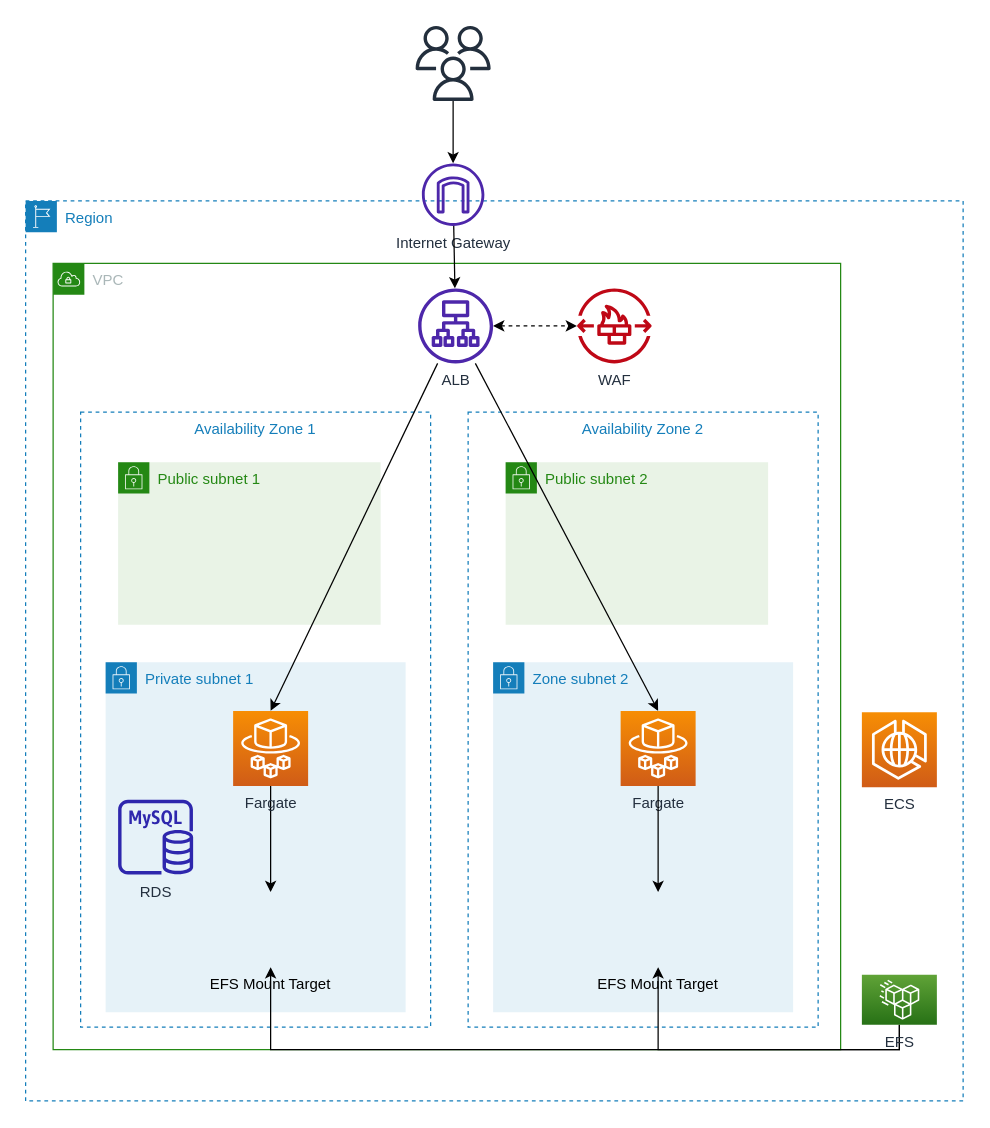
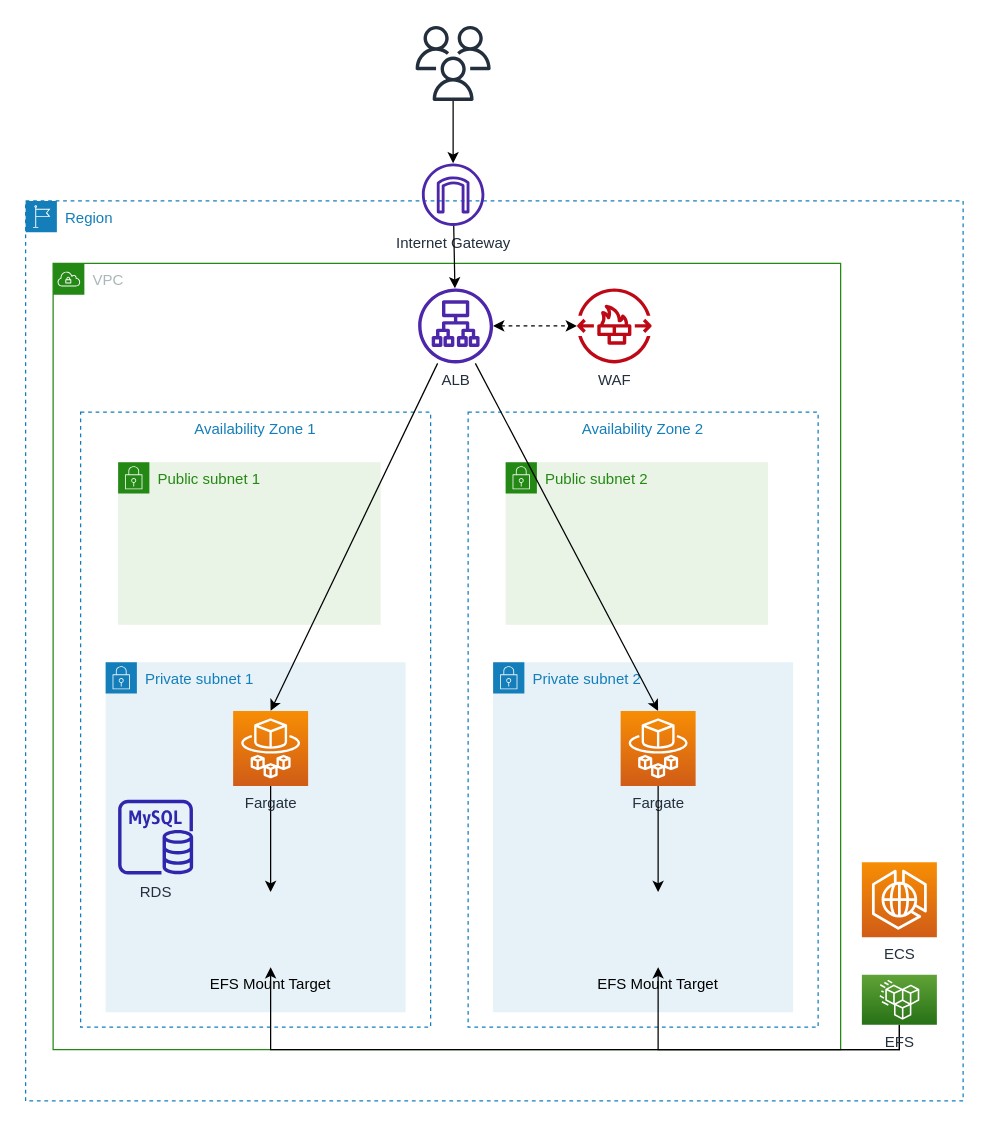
(584, 680) -> (594, 680)
(899, 749) -> (899, 899)
